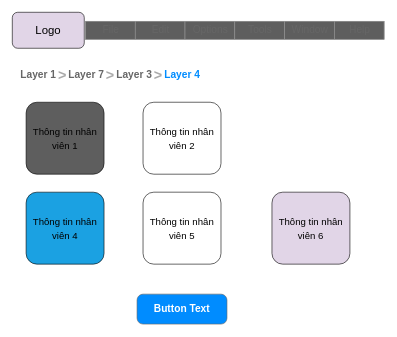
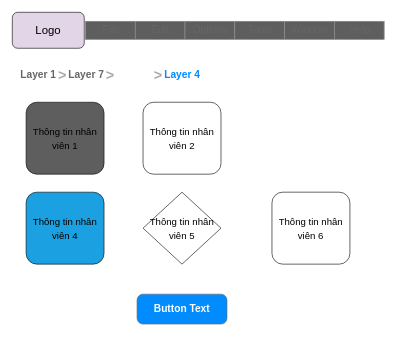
(134, 75) -> none
(182, 228) -> (182, 228)
(311, 228) -> (311, 228)
